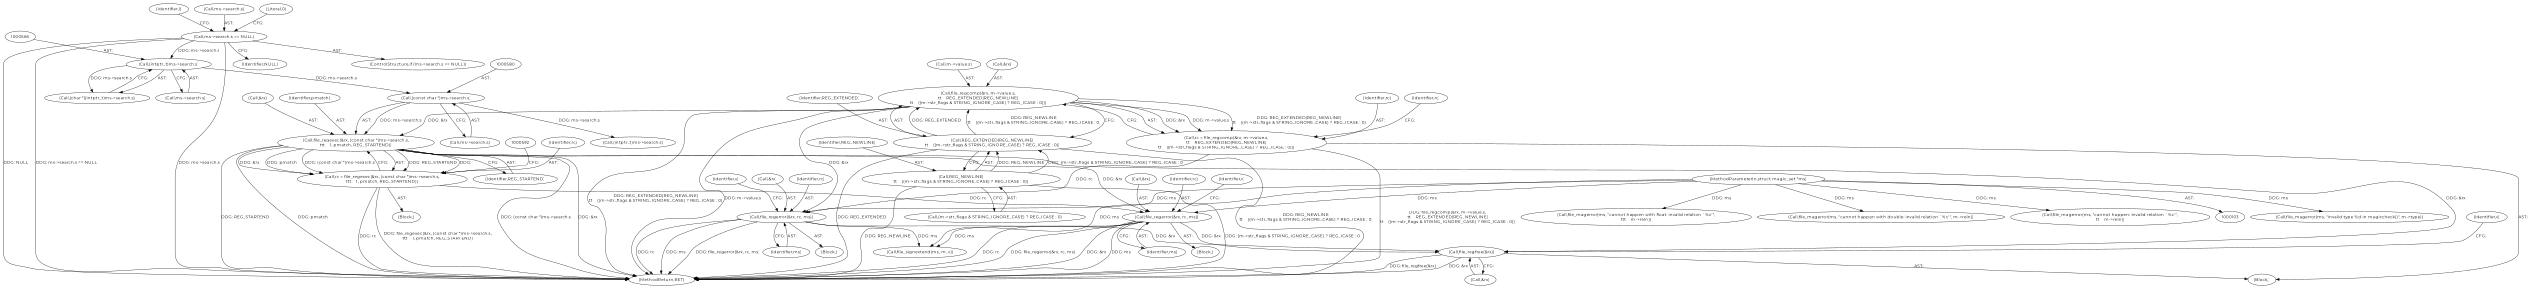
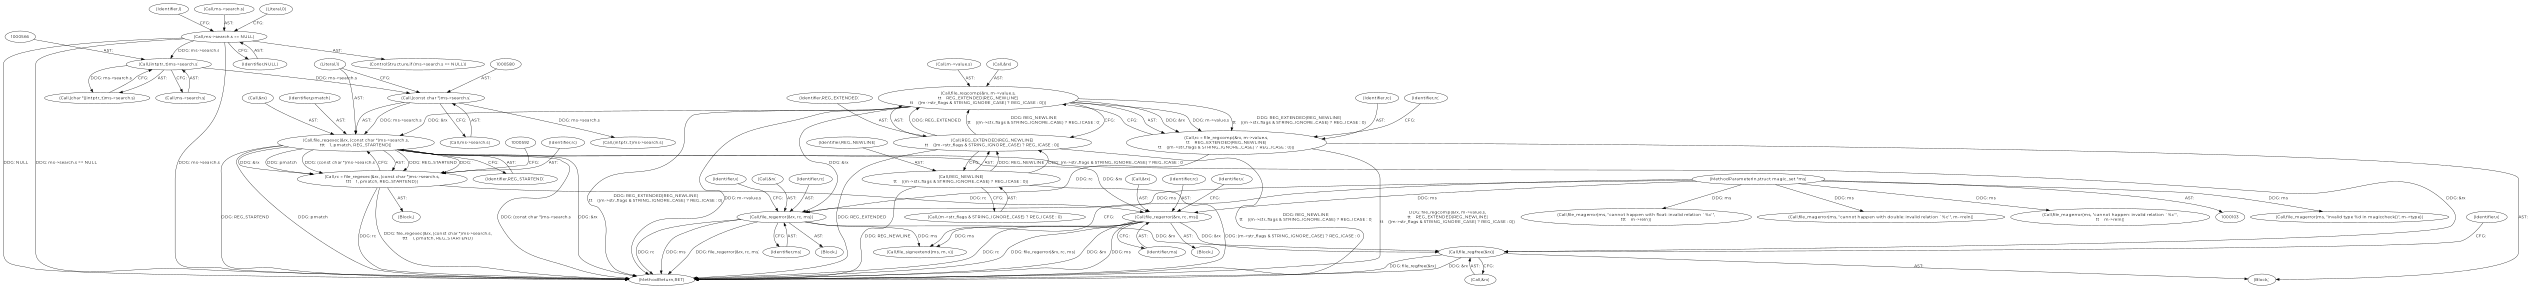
none -> (251, 50)
none -> (330, 64)
(1110, 217) -> (1110, 217)
